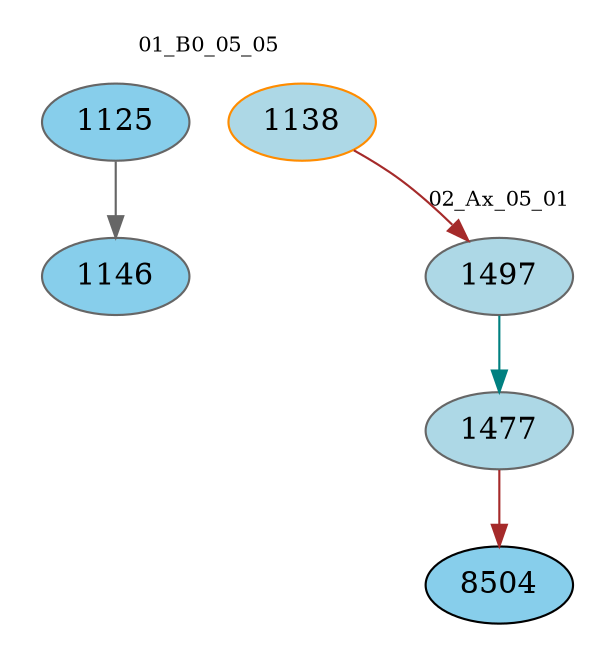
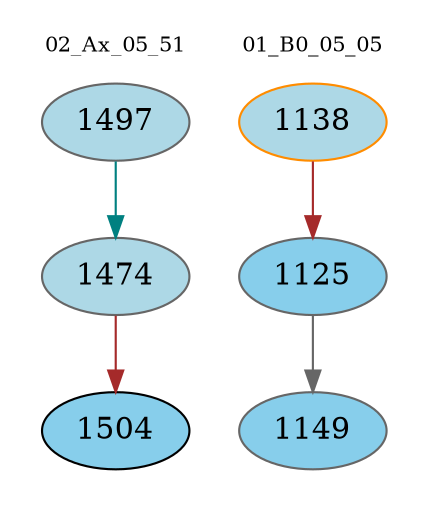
(423, 198) -> (313, 189)
(499, 200) -> (116, 46)
(116, 276) -> (313, 431)
(499, 431) -> (116, 276)
(499, 585) -> (116, 431)
